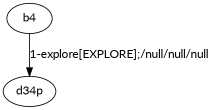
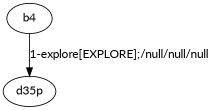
(30, 91) -> (30, 91)
